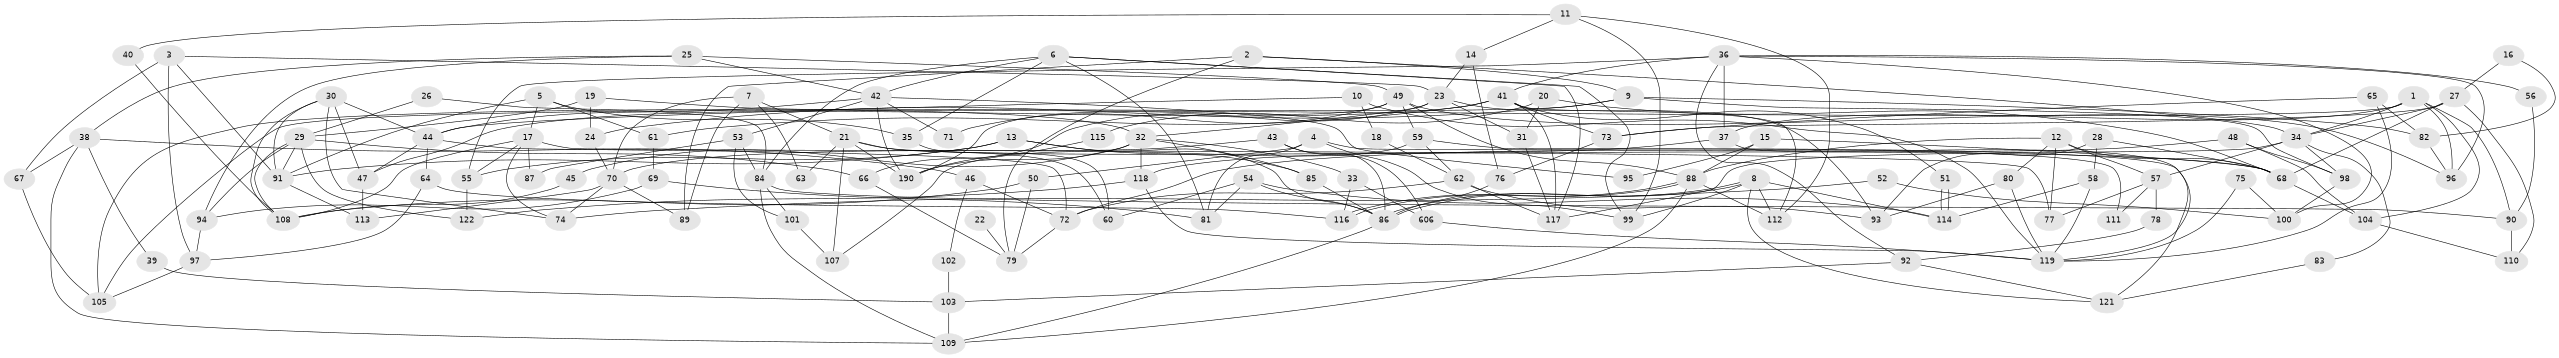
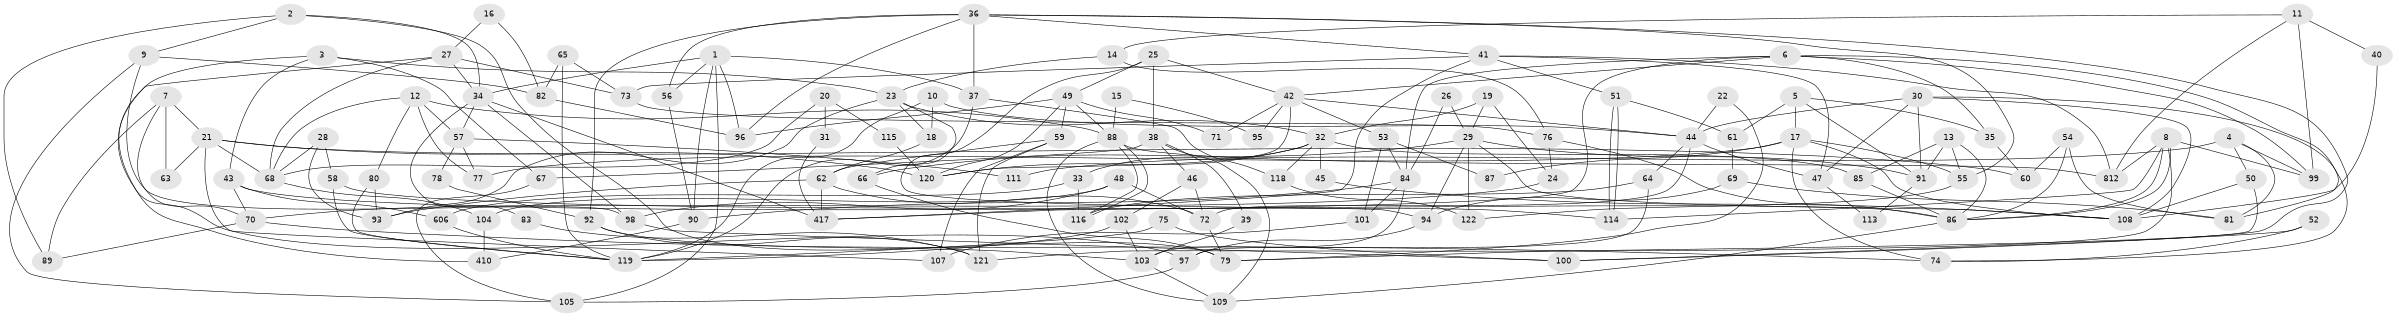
(1109, 112) -> (1550, 158)
(224, 117) -> (252, 101)
none -> (1707, 117)
(1490, 122) -> (912, 117)
(1120, 123) -> (1676, 115)
(1953, 147) -> none
(906, 179) -> (927, 179)
(2475, 184) -> (690, 77)
(1596, 201) -> none
(490, 204) -> none
(1554, 220) -> (822, 220)
(1775, 220) -> (2112, 179)
(1579, 247) -> (877, 253)
(2511, 262) -> (484, 262)
(827, 283) -> (1342, 244)
